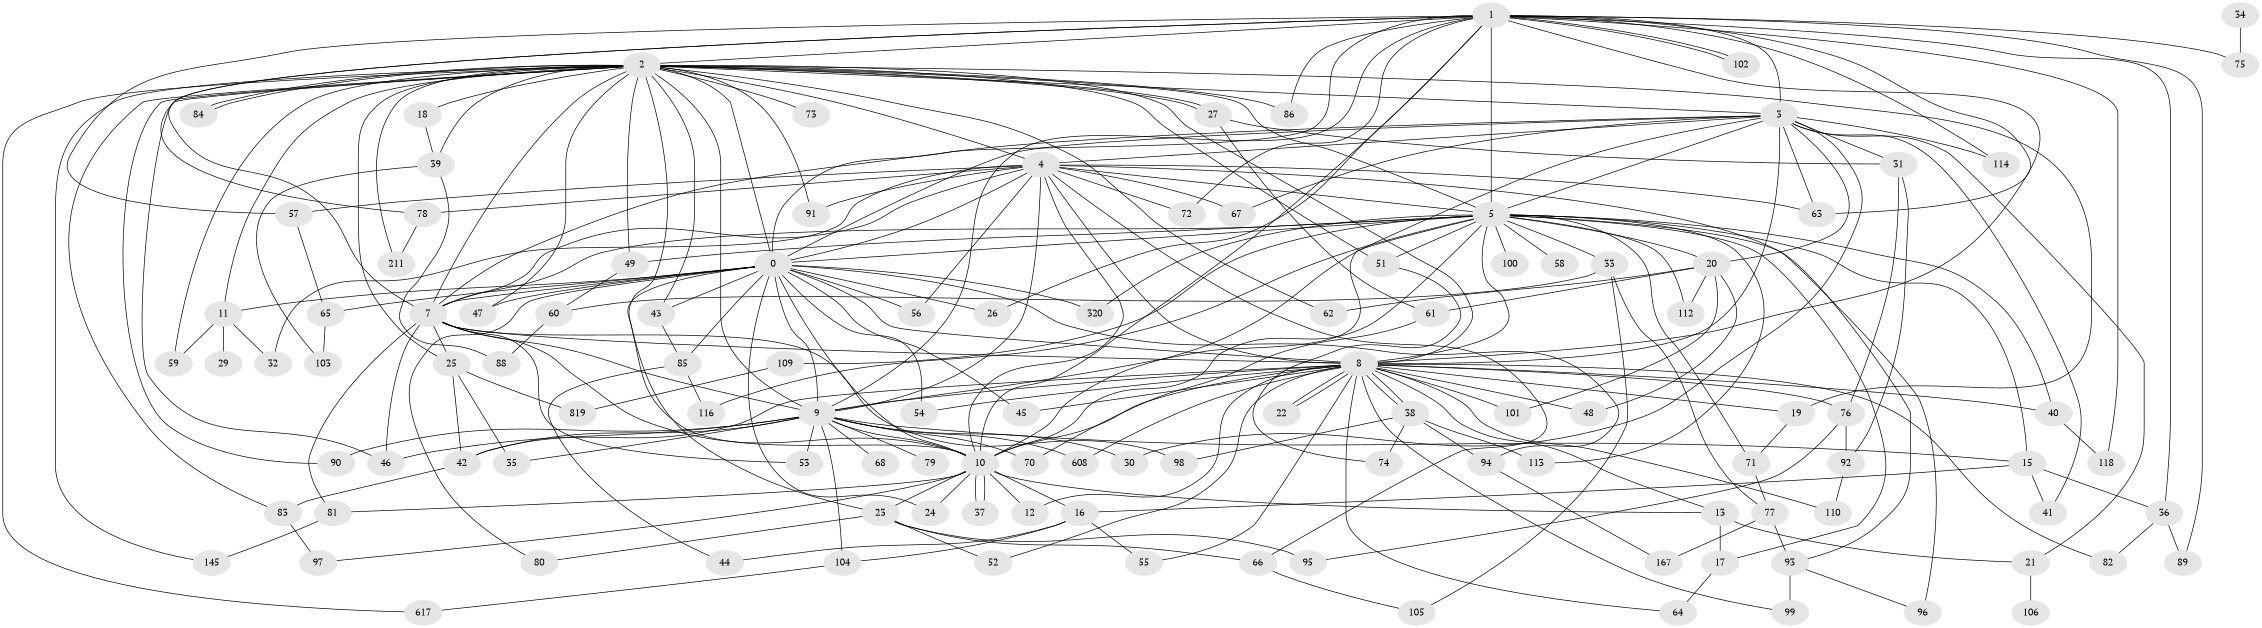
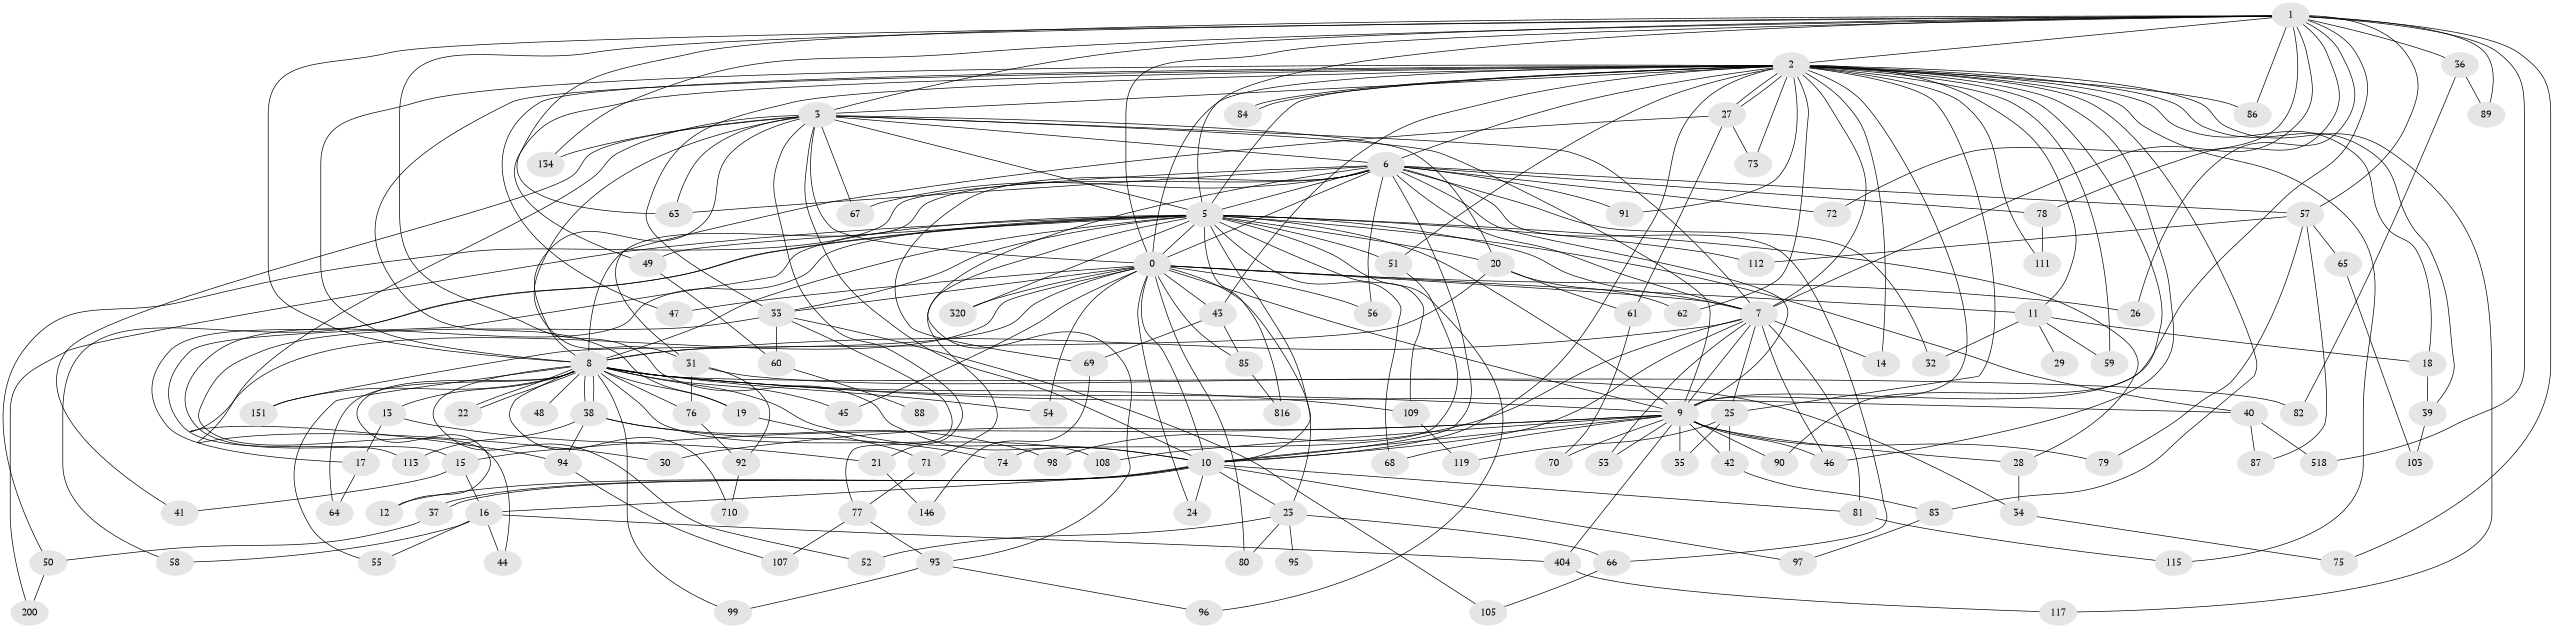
(1741, 65) -> none
none -> (1107, 81)
none -> (1740, 140)
none -> (1444, 155)
(1041, 165) -> (1386, 165)
(2001, 165) -> (546, 165)
(396, 264) -> (2042, 264)
(1510, 264) -> (30, 613)
(417, 283) -> none
(549, 286) -> (964, 289)
none -> (1384, 289)
(1699, 289) -> (2031, 239)
none -> (2230, 341)
(1700, 363) -> none
none -> (1089, 364)
none -> (1881, 364)
none -> (2243, 367)
none -> (1599, 384)
(904, 390) -> (1000, 391)
(578, 414) -> (1461, 463)
(706, 414) -> (1282, 414)
(1513, 414) -> (259, 414)
(564, 445) -> (261, 352)
(1080, 463) -> (1102, 463)
none -> (2019, 463)
(2106, 463) -> (2319, 463)
none -> (2256, 463)
(2096, 488) -> none
(1364, 507) -> none
(1833, 513) -> (730, 513)
(1592, 516) -> none
none -> (326, 552)
none -> (48, 563)
(212, 563) -> (2174, 563)
(842, 563) -> (1562, 563)
(1663, 563) -> (780, 563)
(423, 613) -> (2058, 613)
(2031, 613) -> (927, 513)
